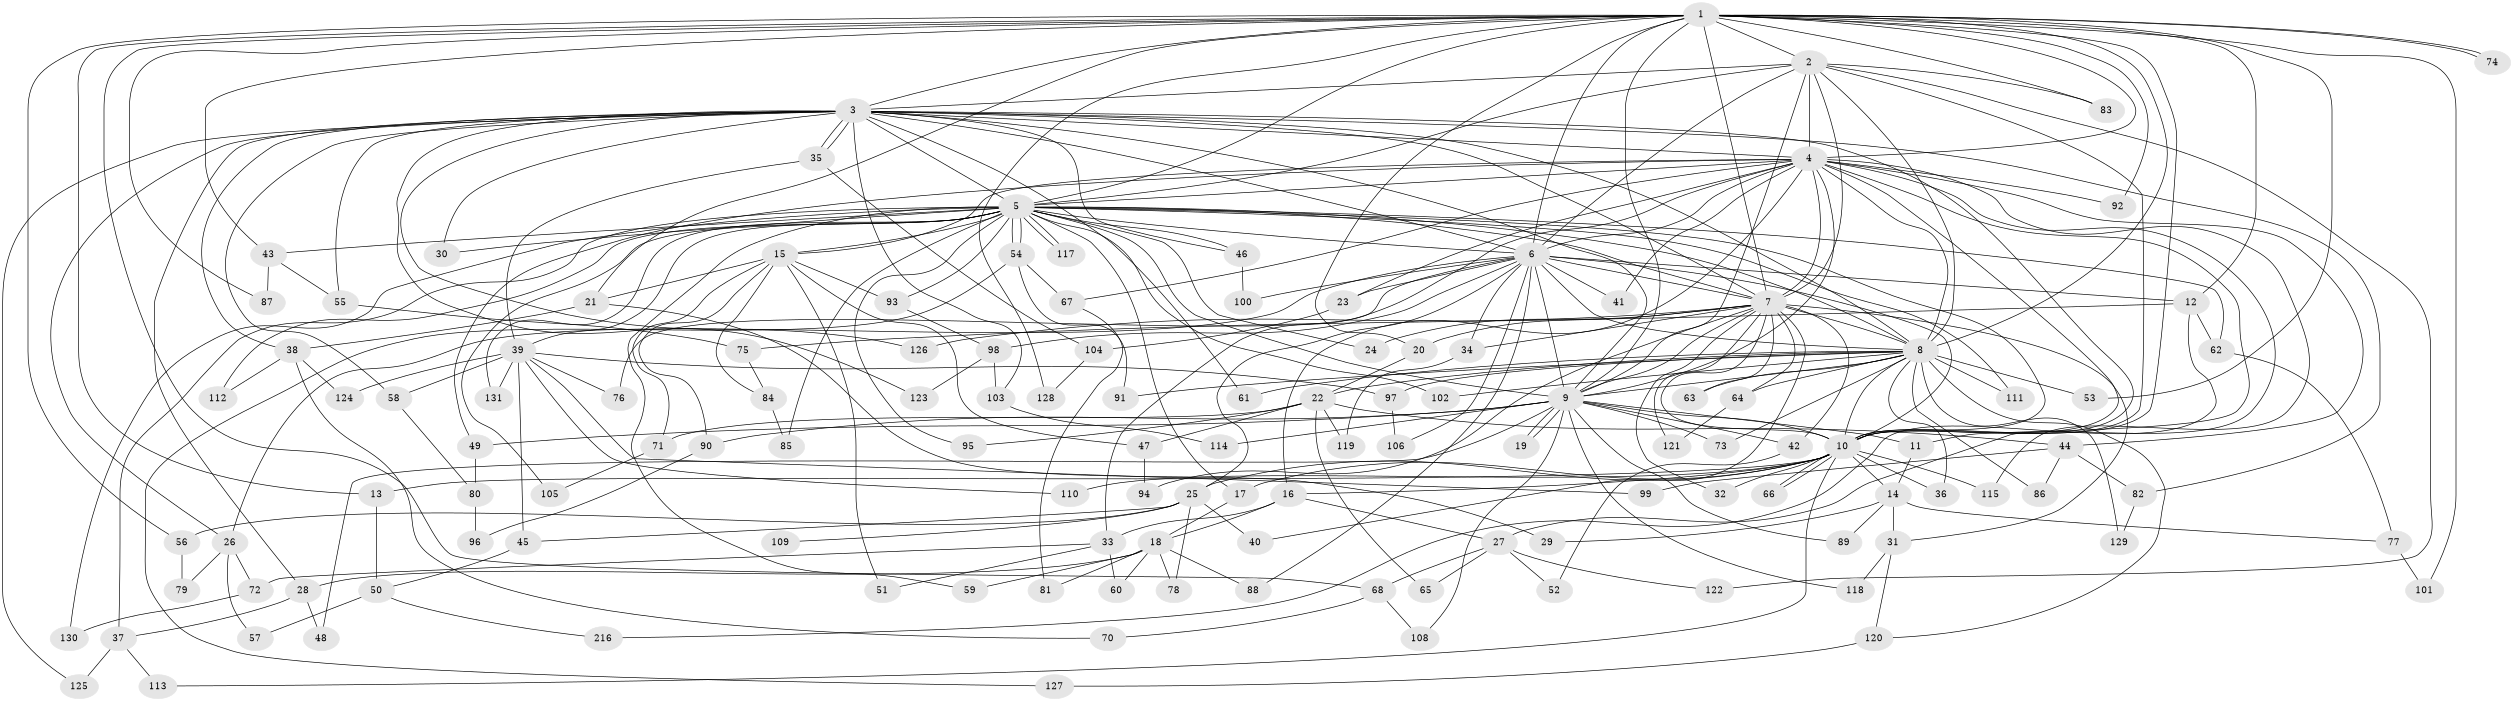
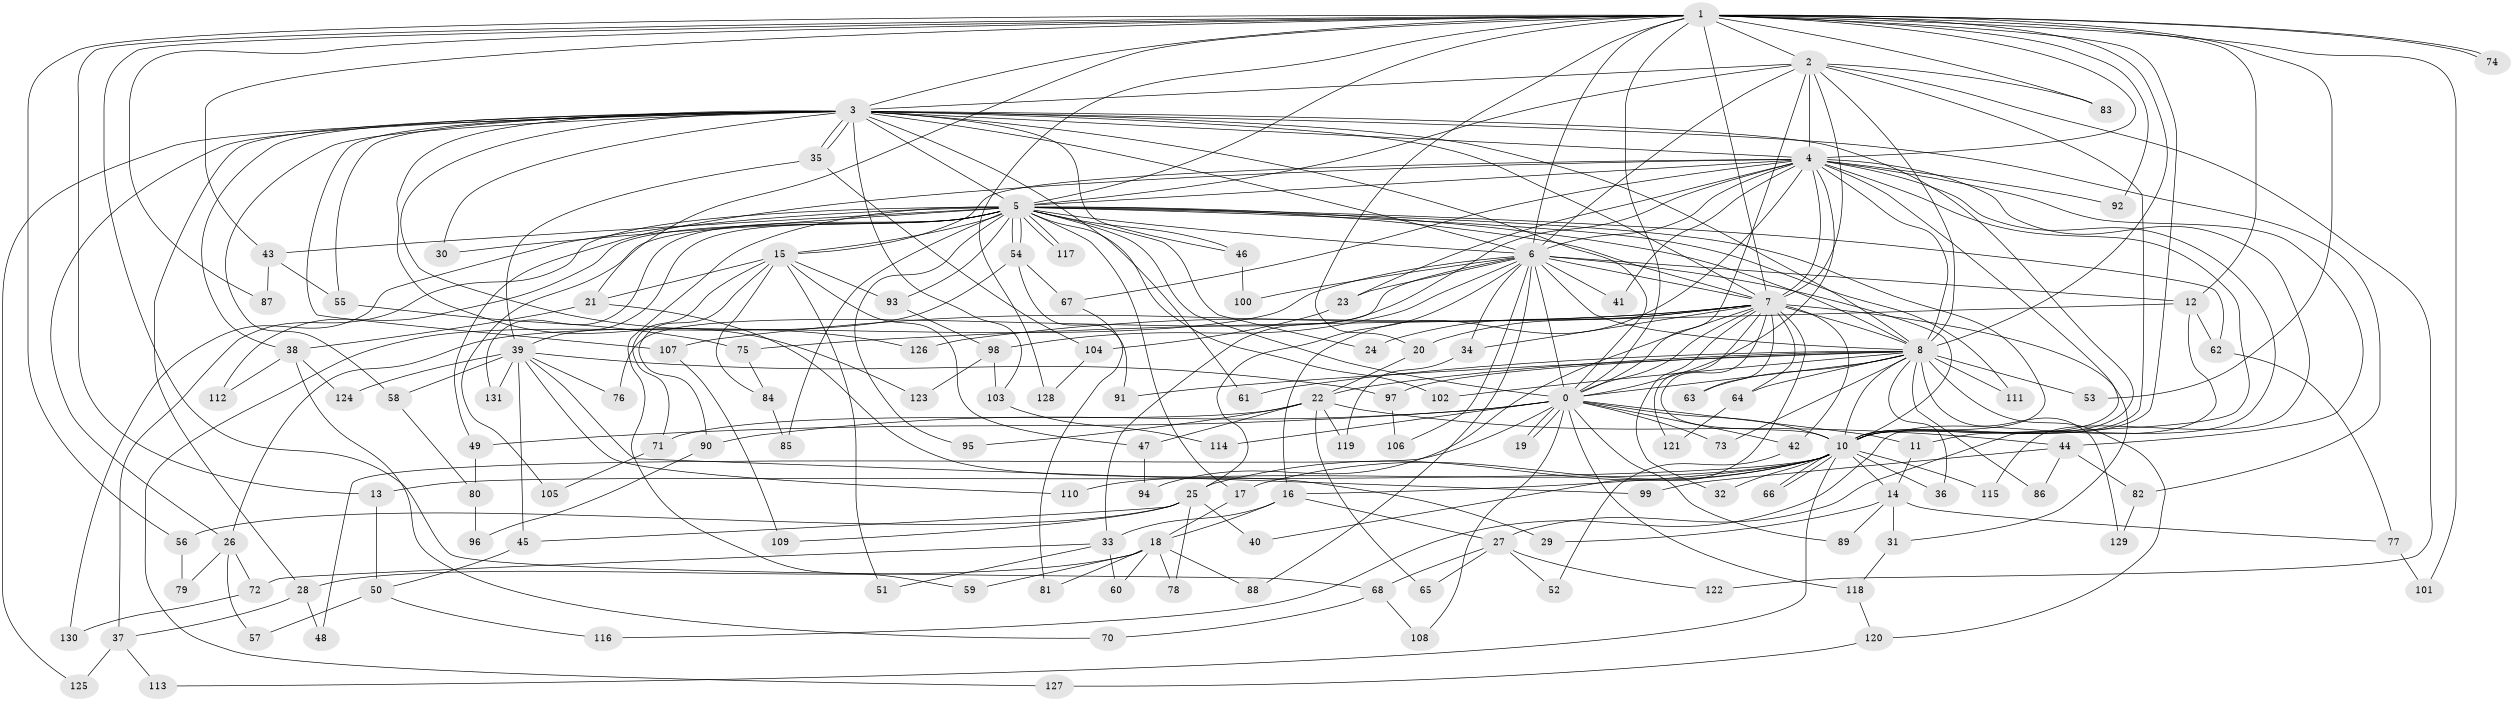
none -> (669, 351)
(1566, 399) -> (1566, 399)
(1884, 591) -> (1865, 615)
(603, 639) -> (603, 639)
